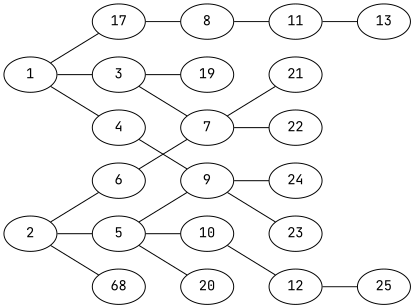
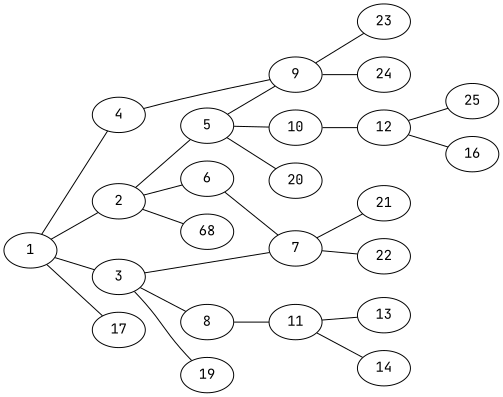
(163, 22) -> (163, 300)
none -> (472, 154)
none -> (75, 226)
none -> (384, 368)
